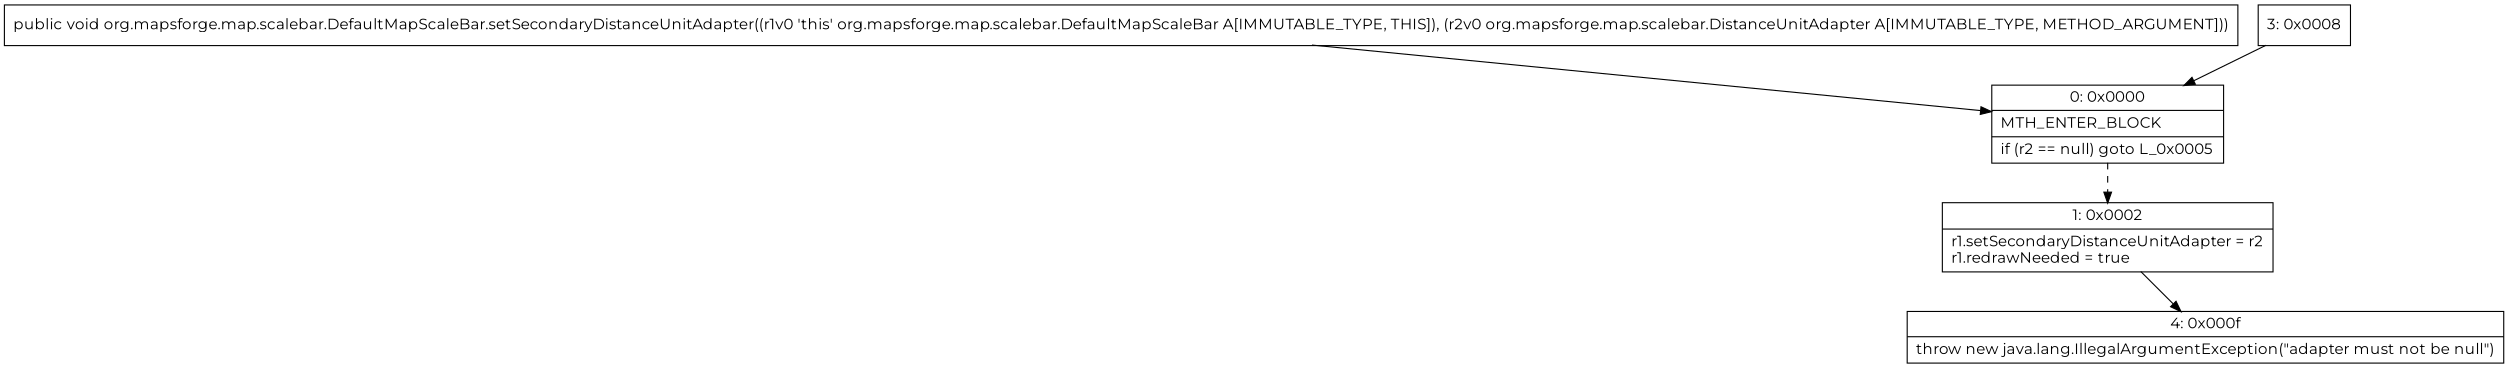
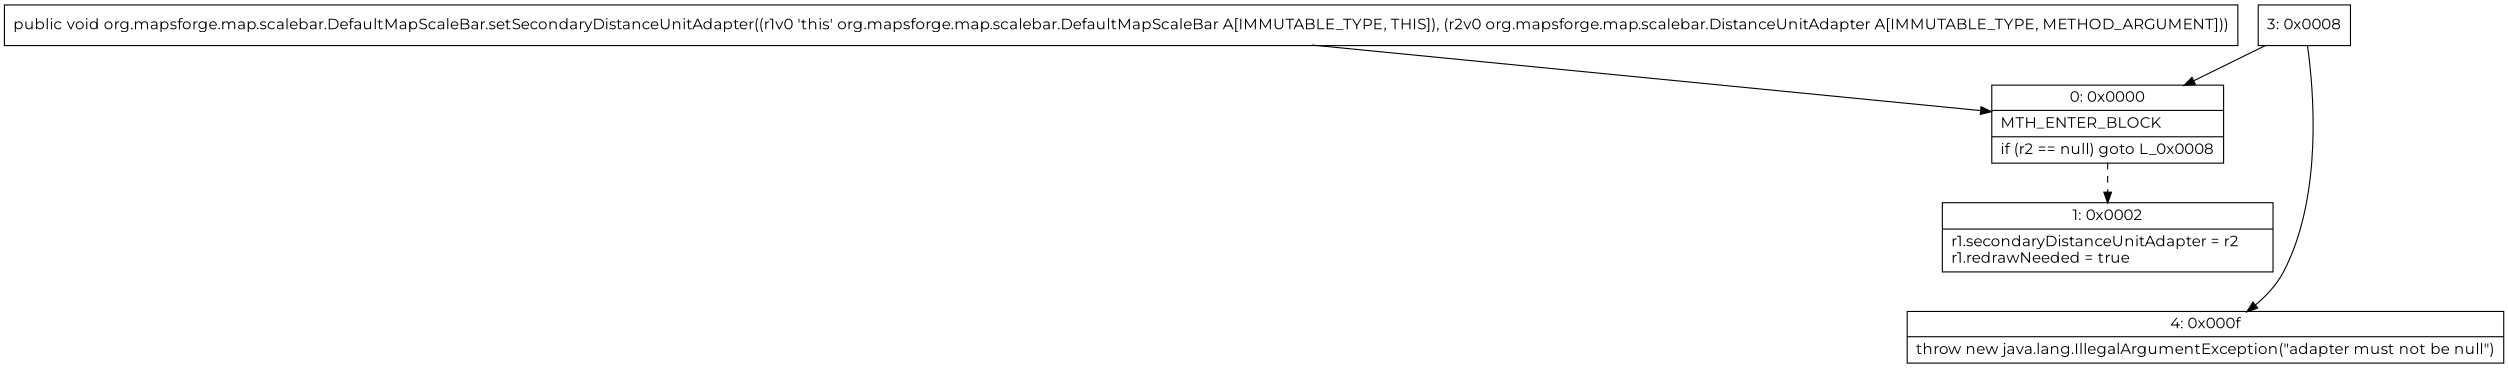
(2107, 149) -> (2108, 149)
(2108, 242) -> (2095, 242)
(2157, 288) -> (2310, 182)
